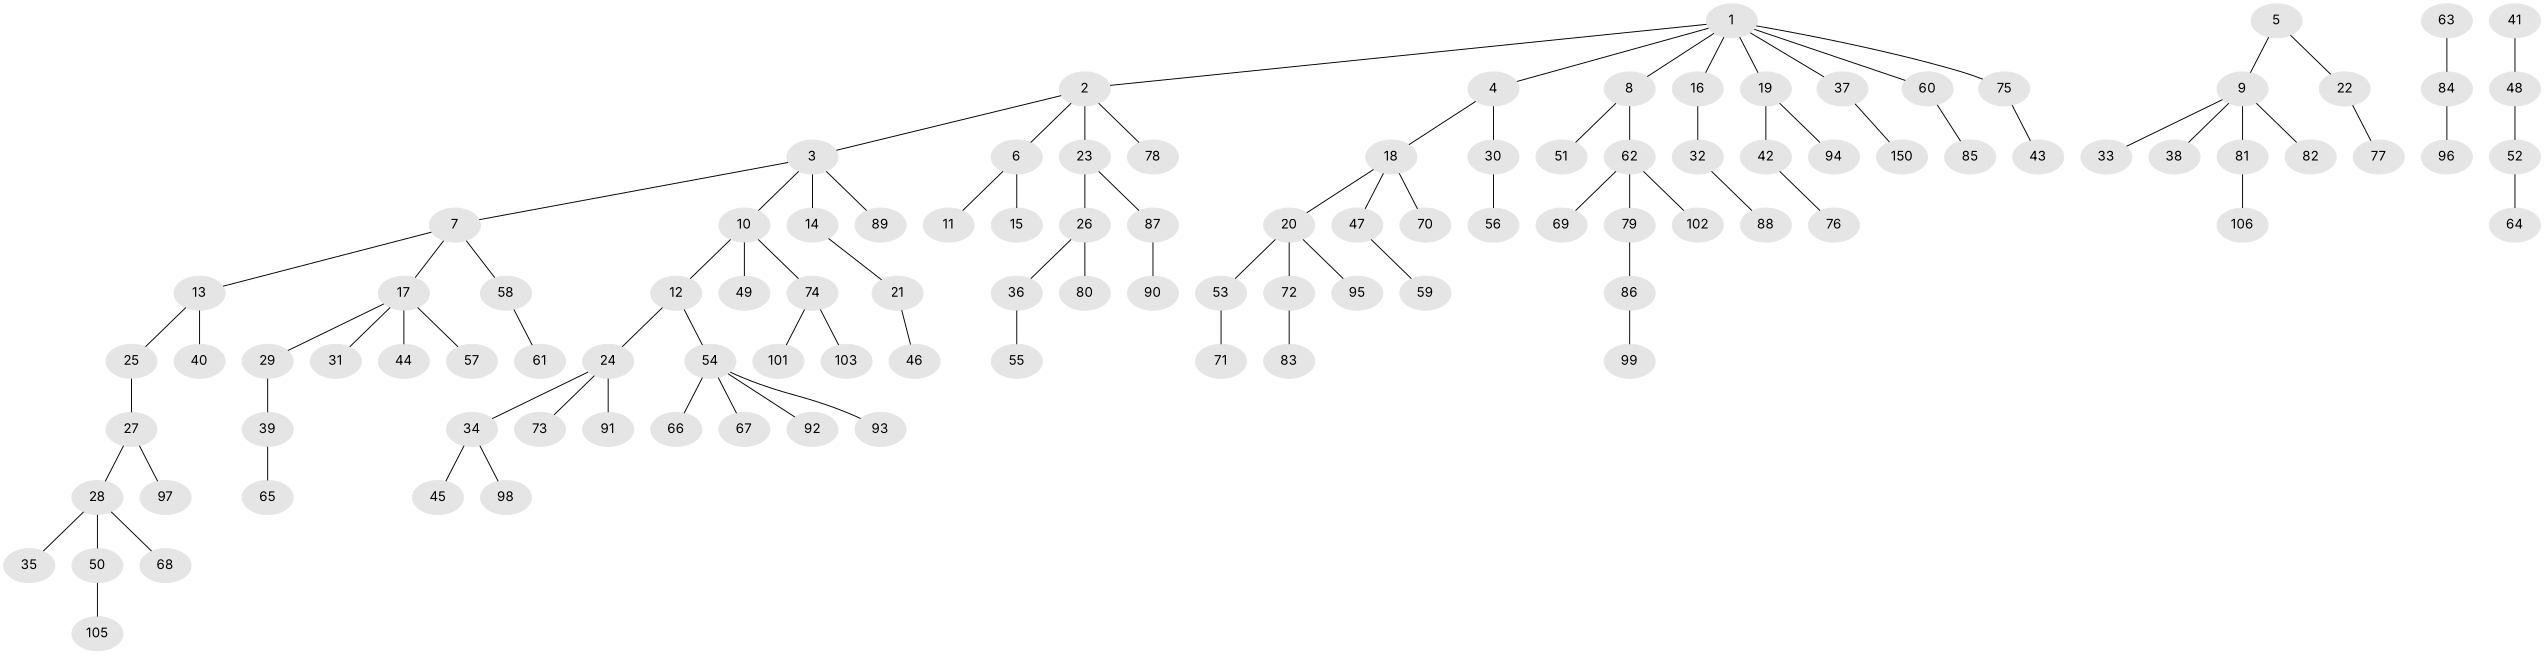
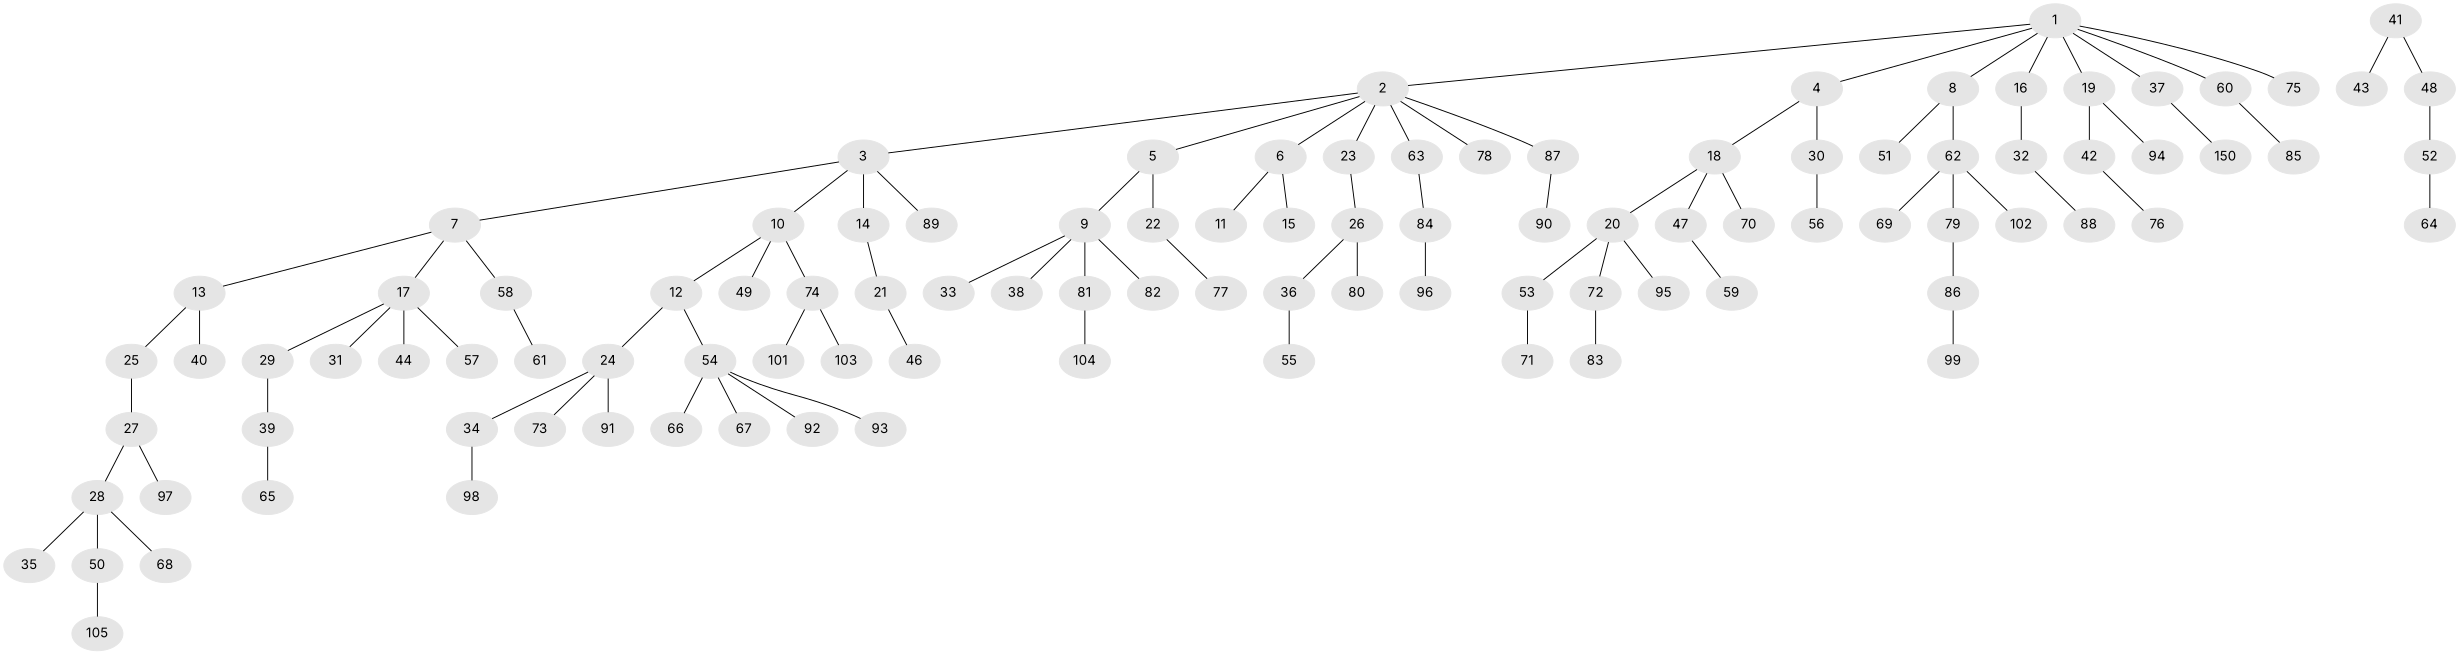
none -> (1268, 123)
none -> (1400, 123)
(2021, 123) -> (2379, 55)
(1119, 191) -> (1470, 121)
(2243, 225) -> (1085, 361)
(438, 498) -> none
